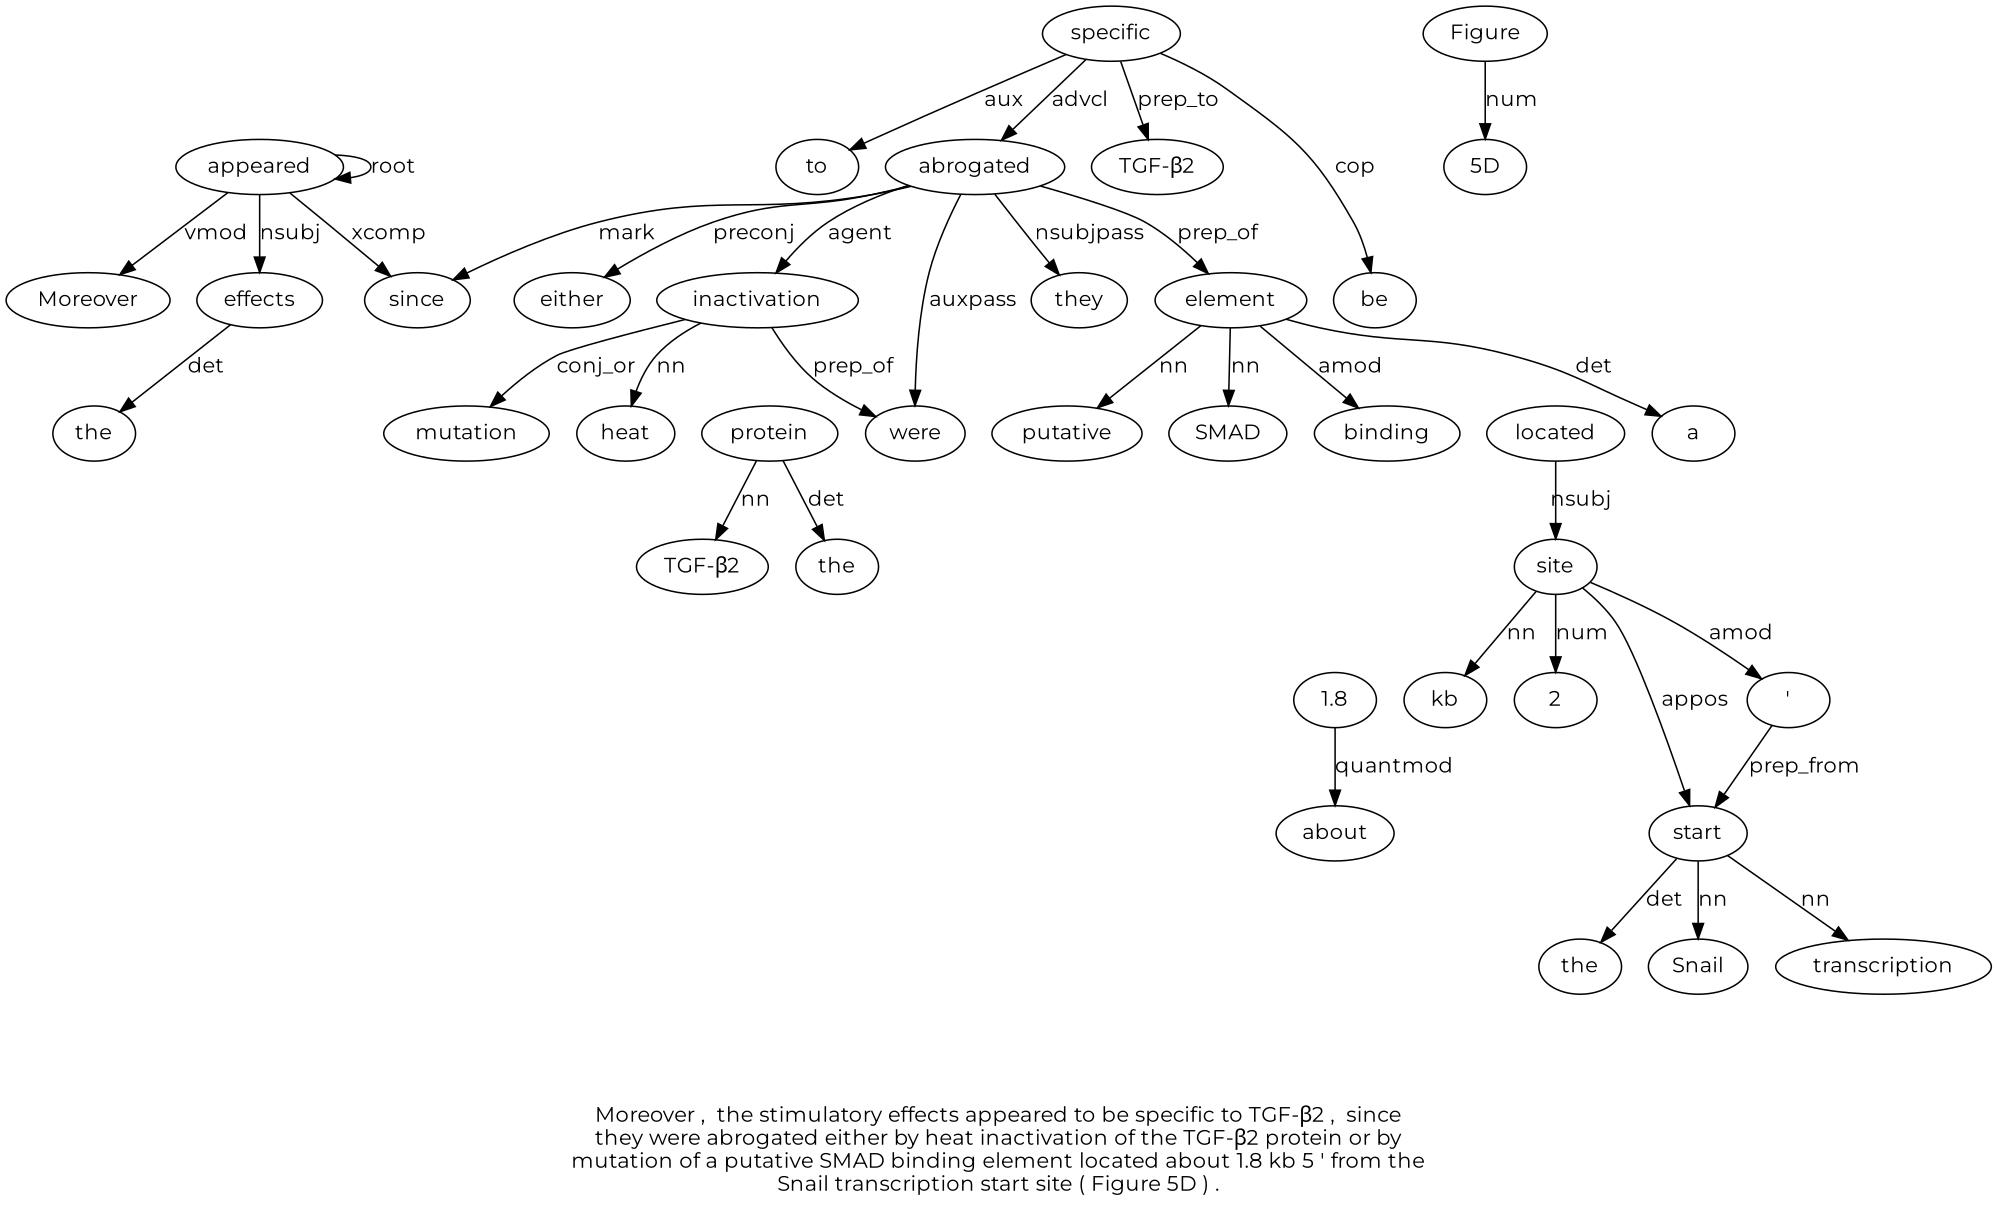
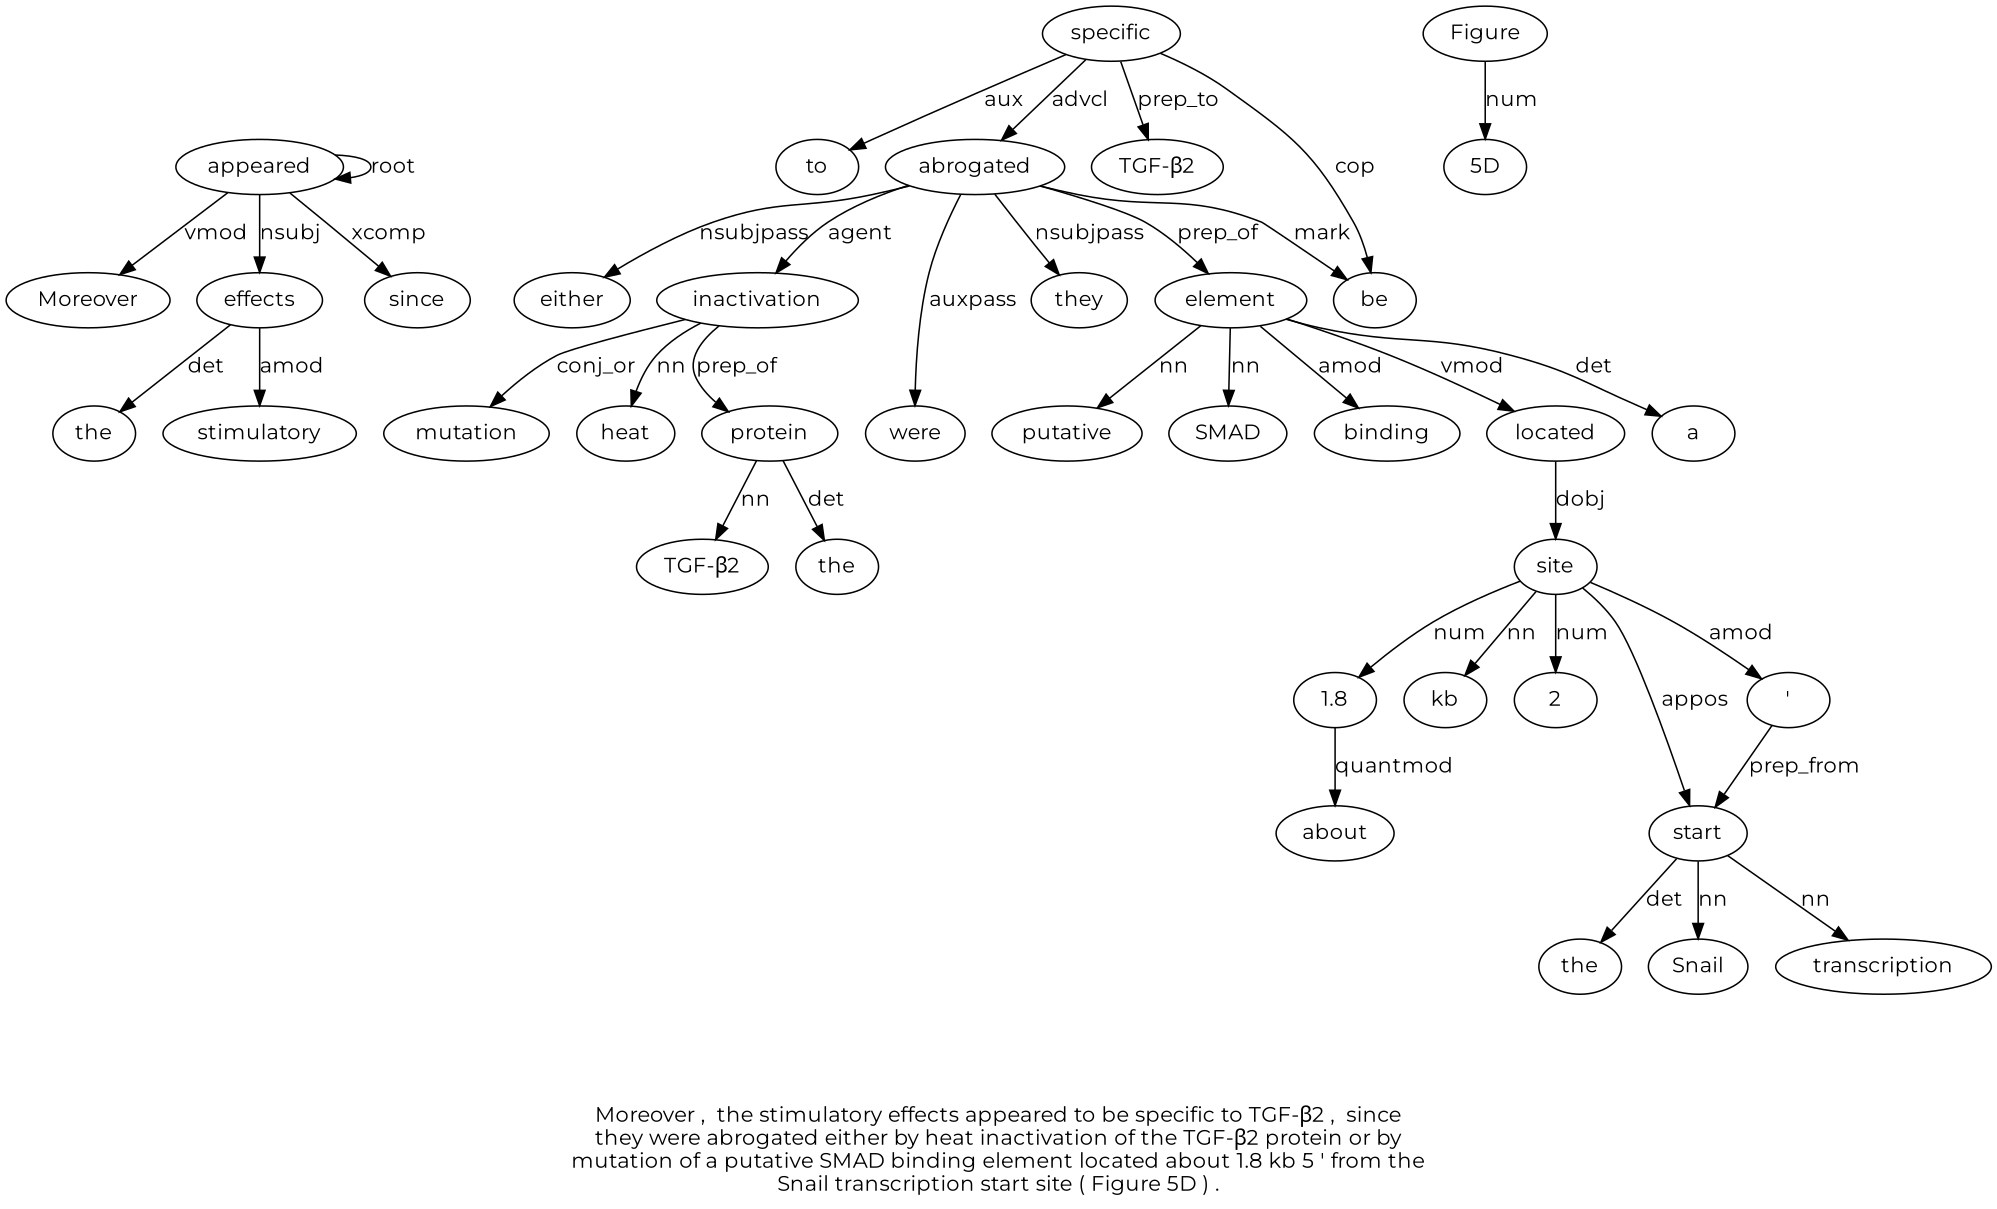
(684, 207) -> (1195, 205)
(754, 234) -> (754, 234)
none -> (1395, 357)
(810, 376) -> (693, 363)
none -> (260, 434)
(1581, 500) -> (1581, 500)
none -> (1442, 617)
